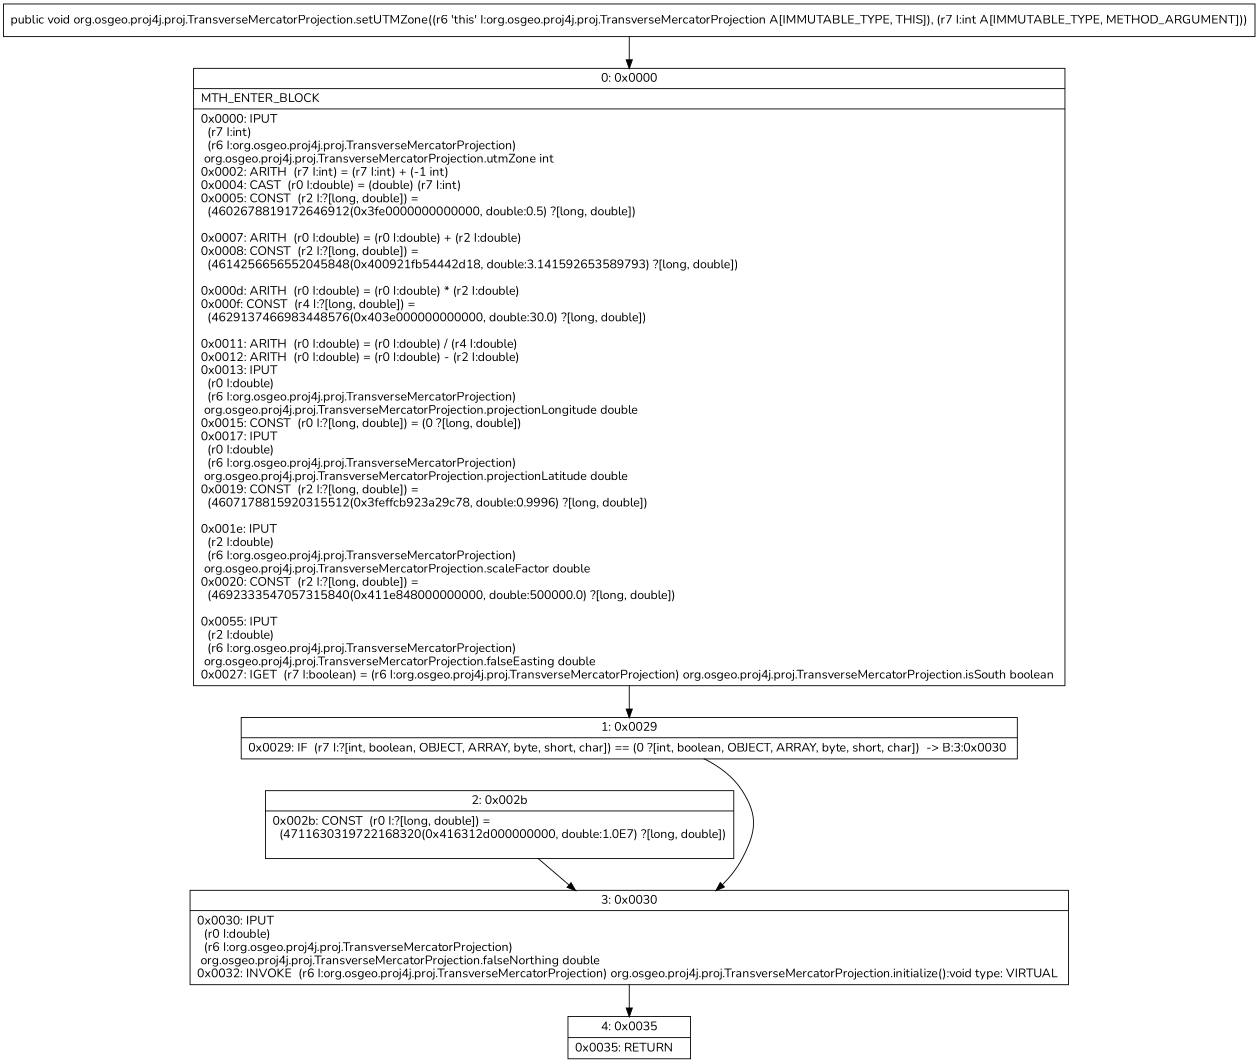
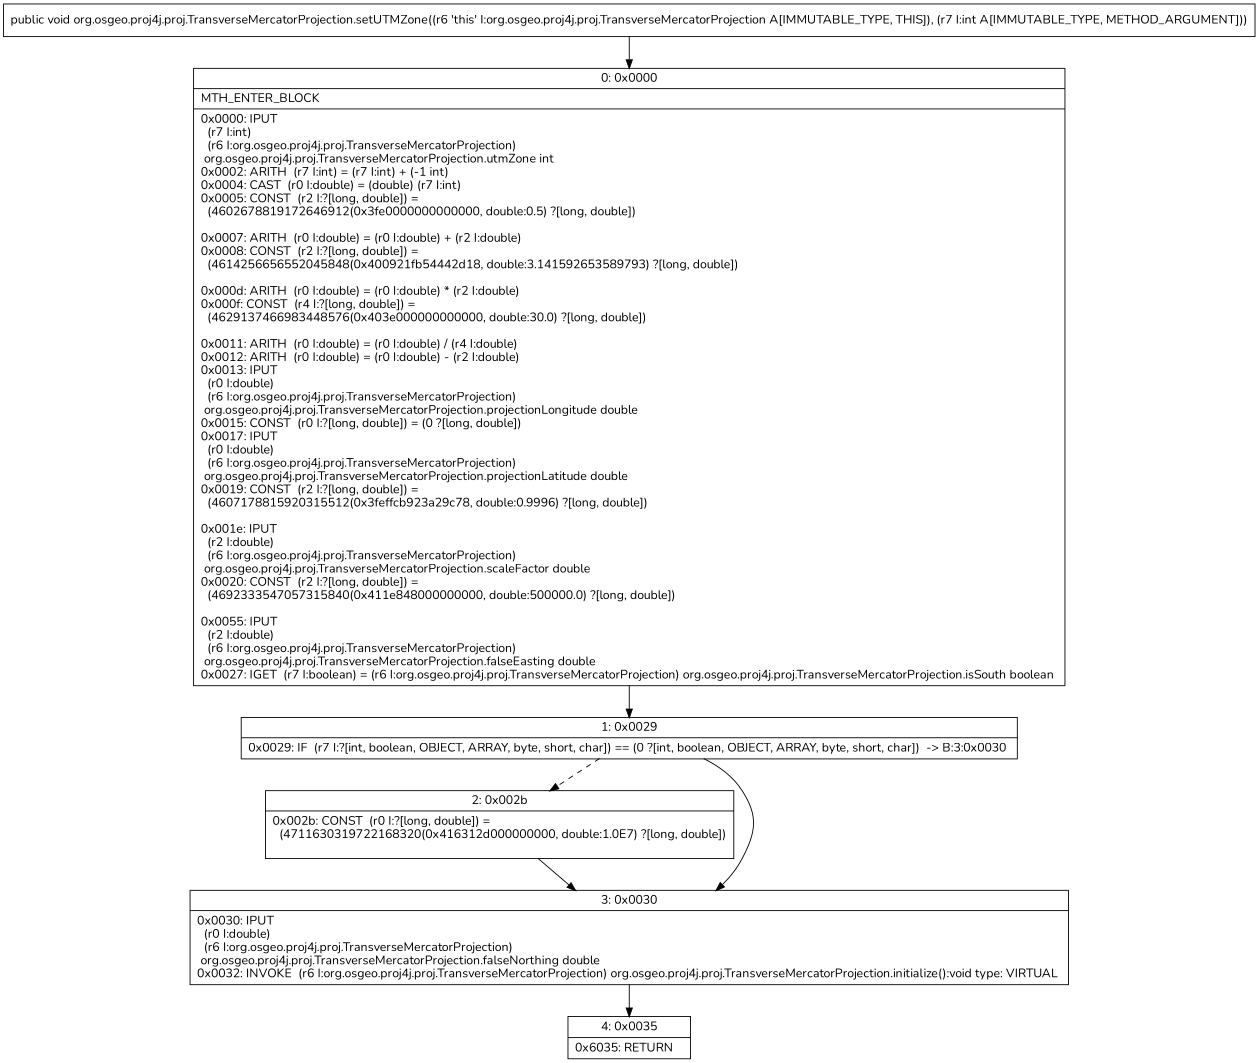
none -> (578, 772)
(629, 1048) -> (629, 1048)
